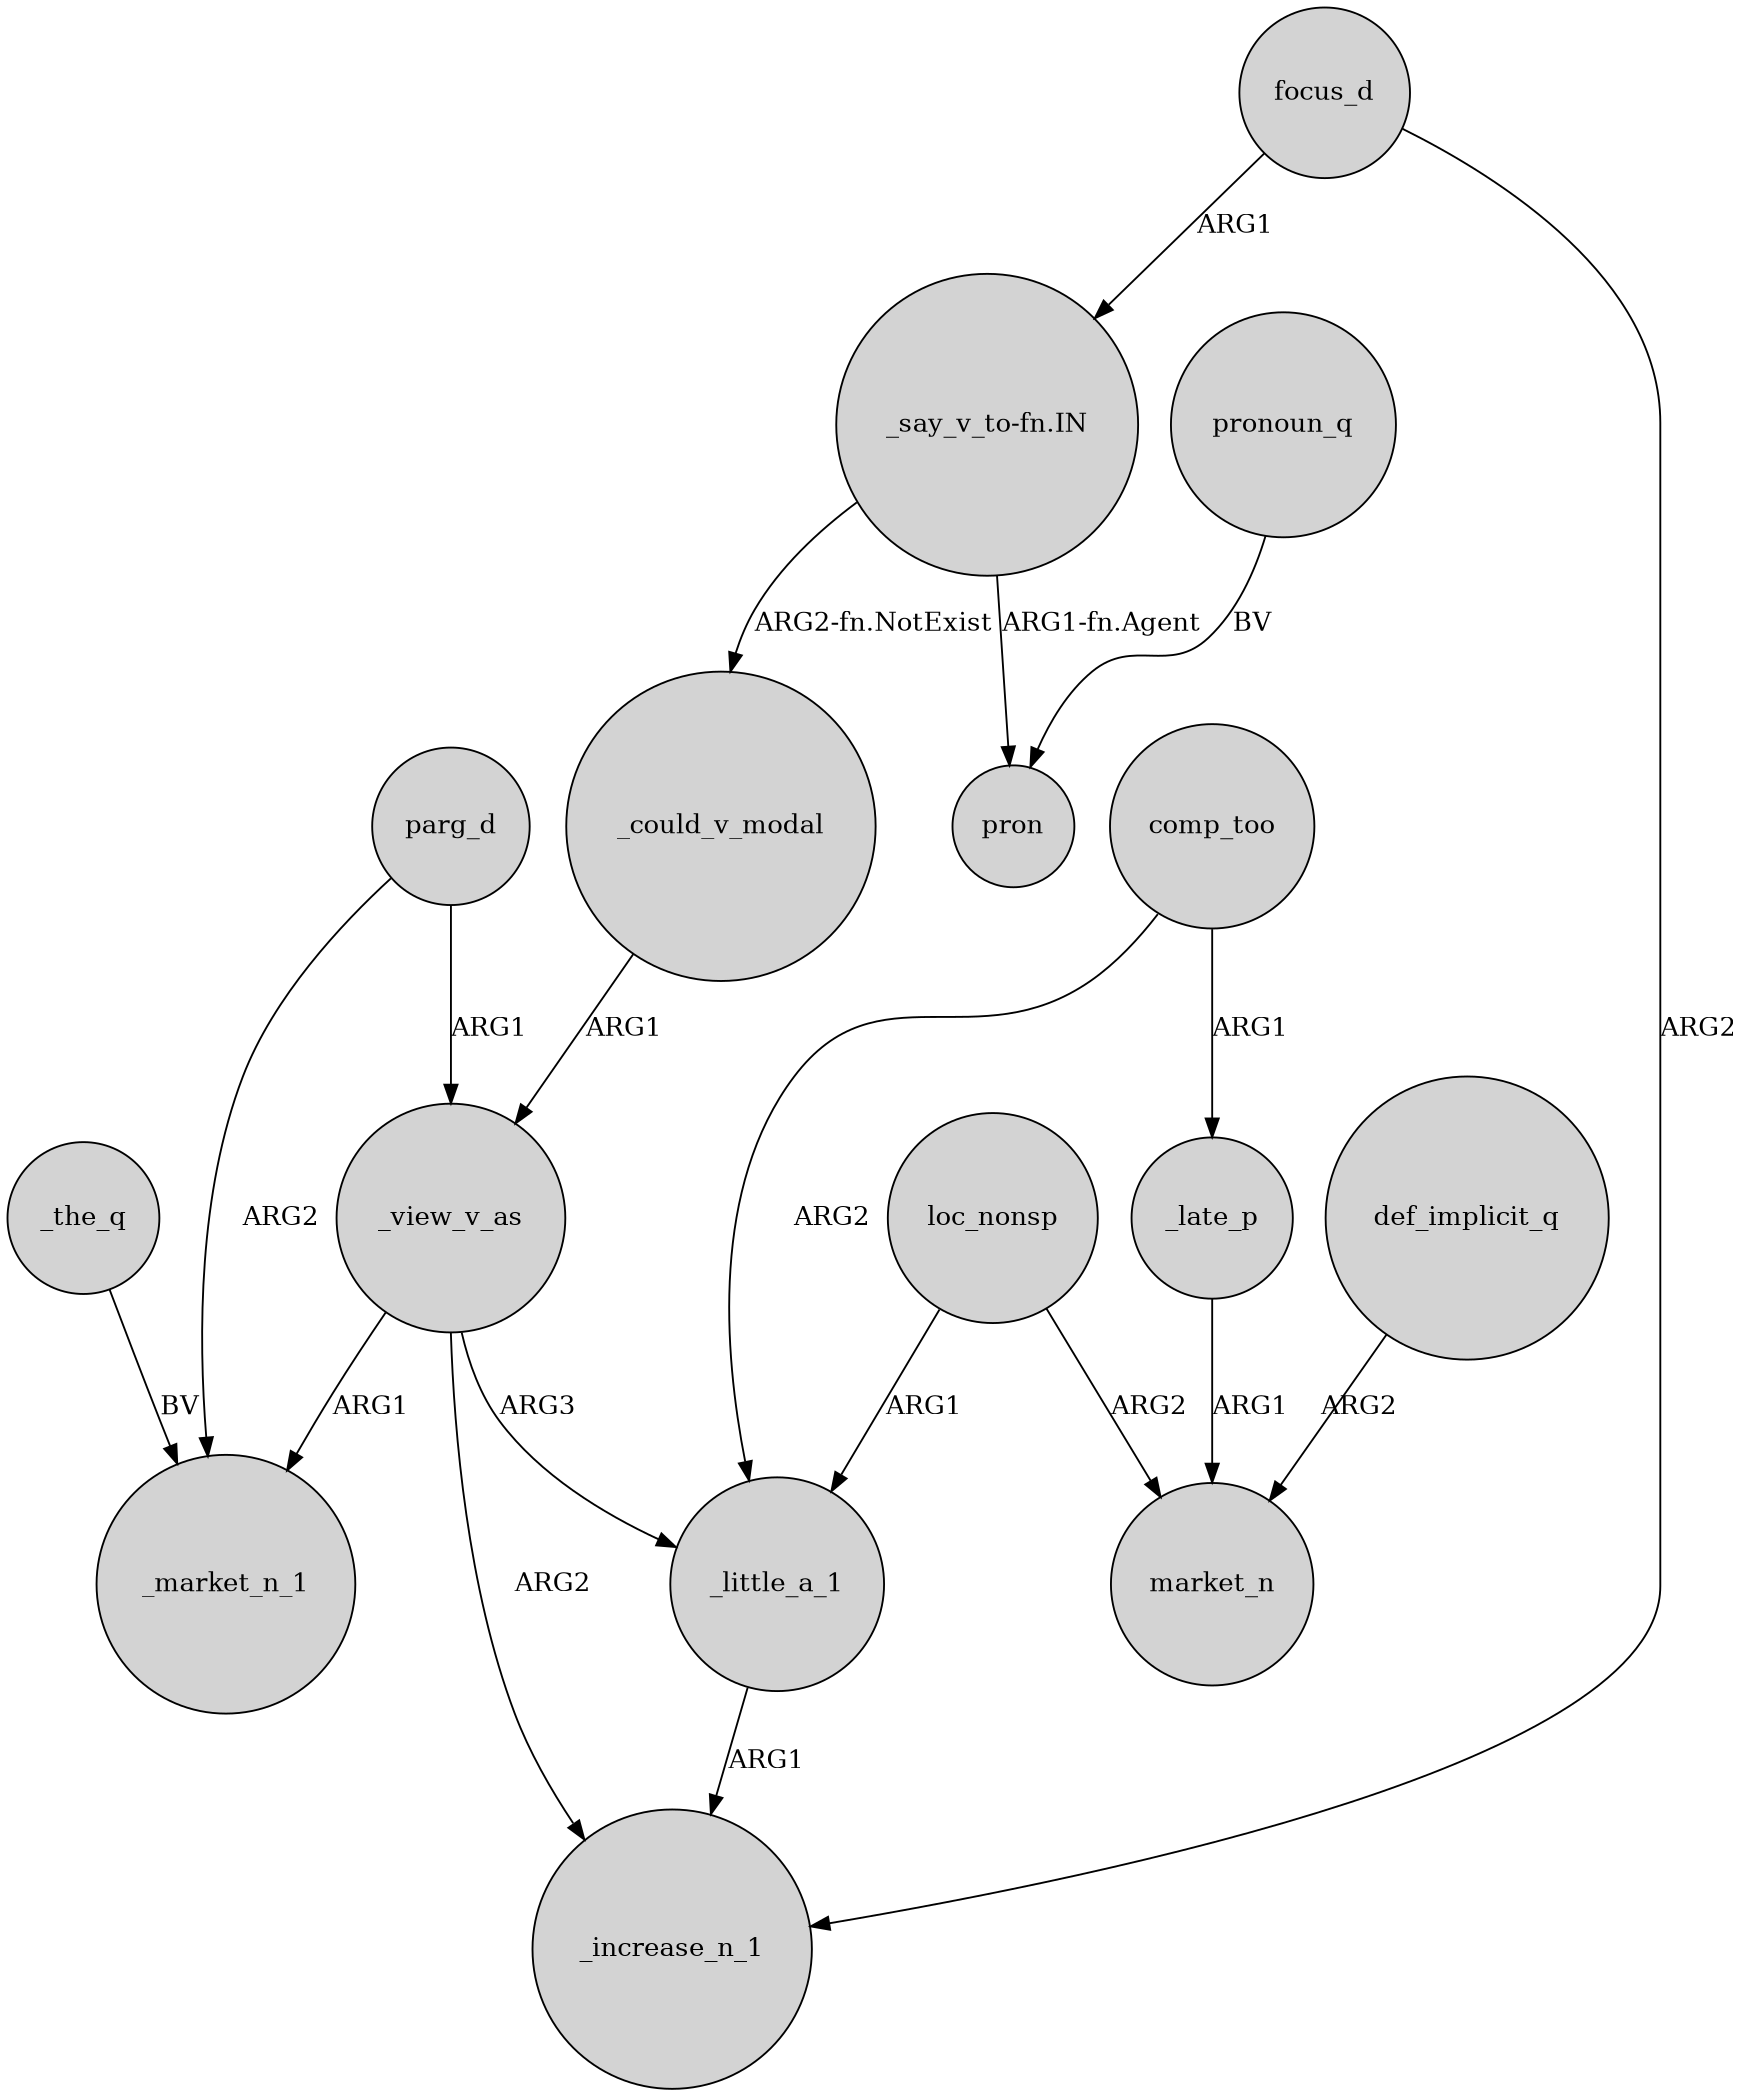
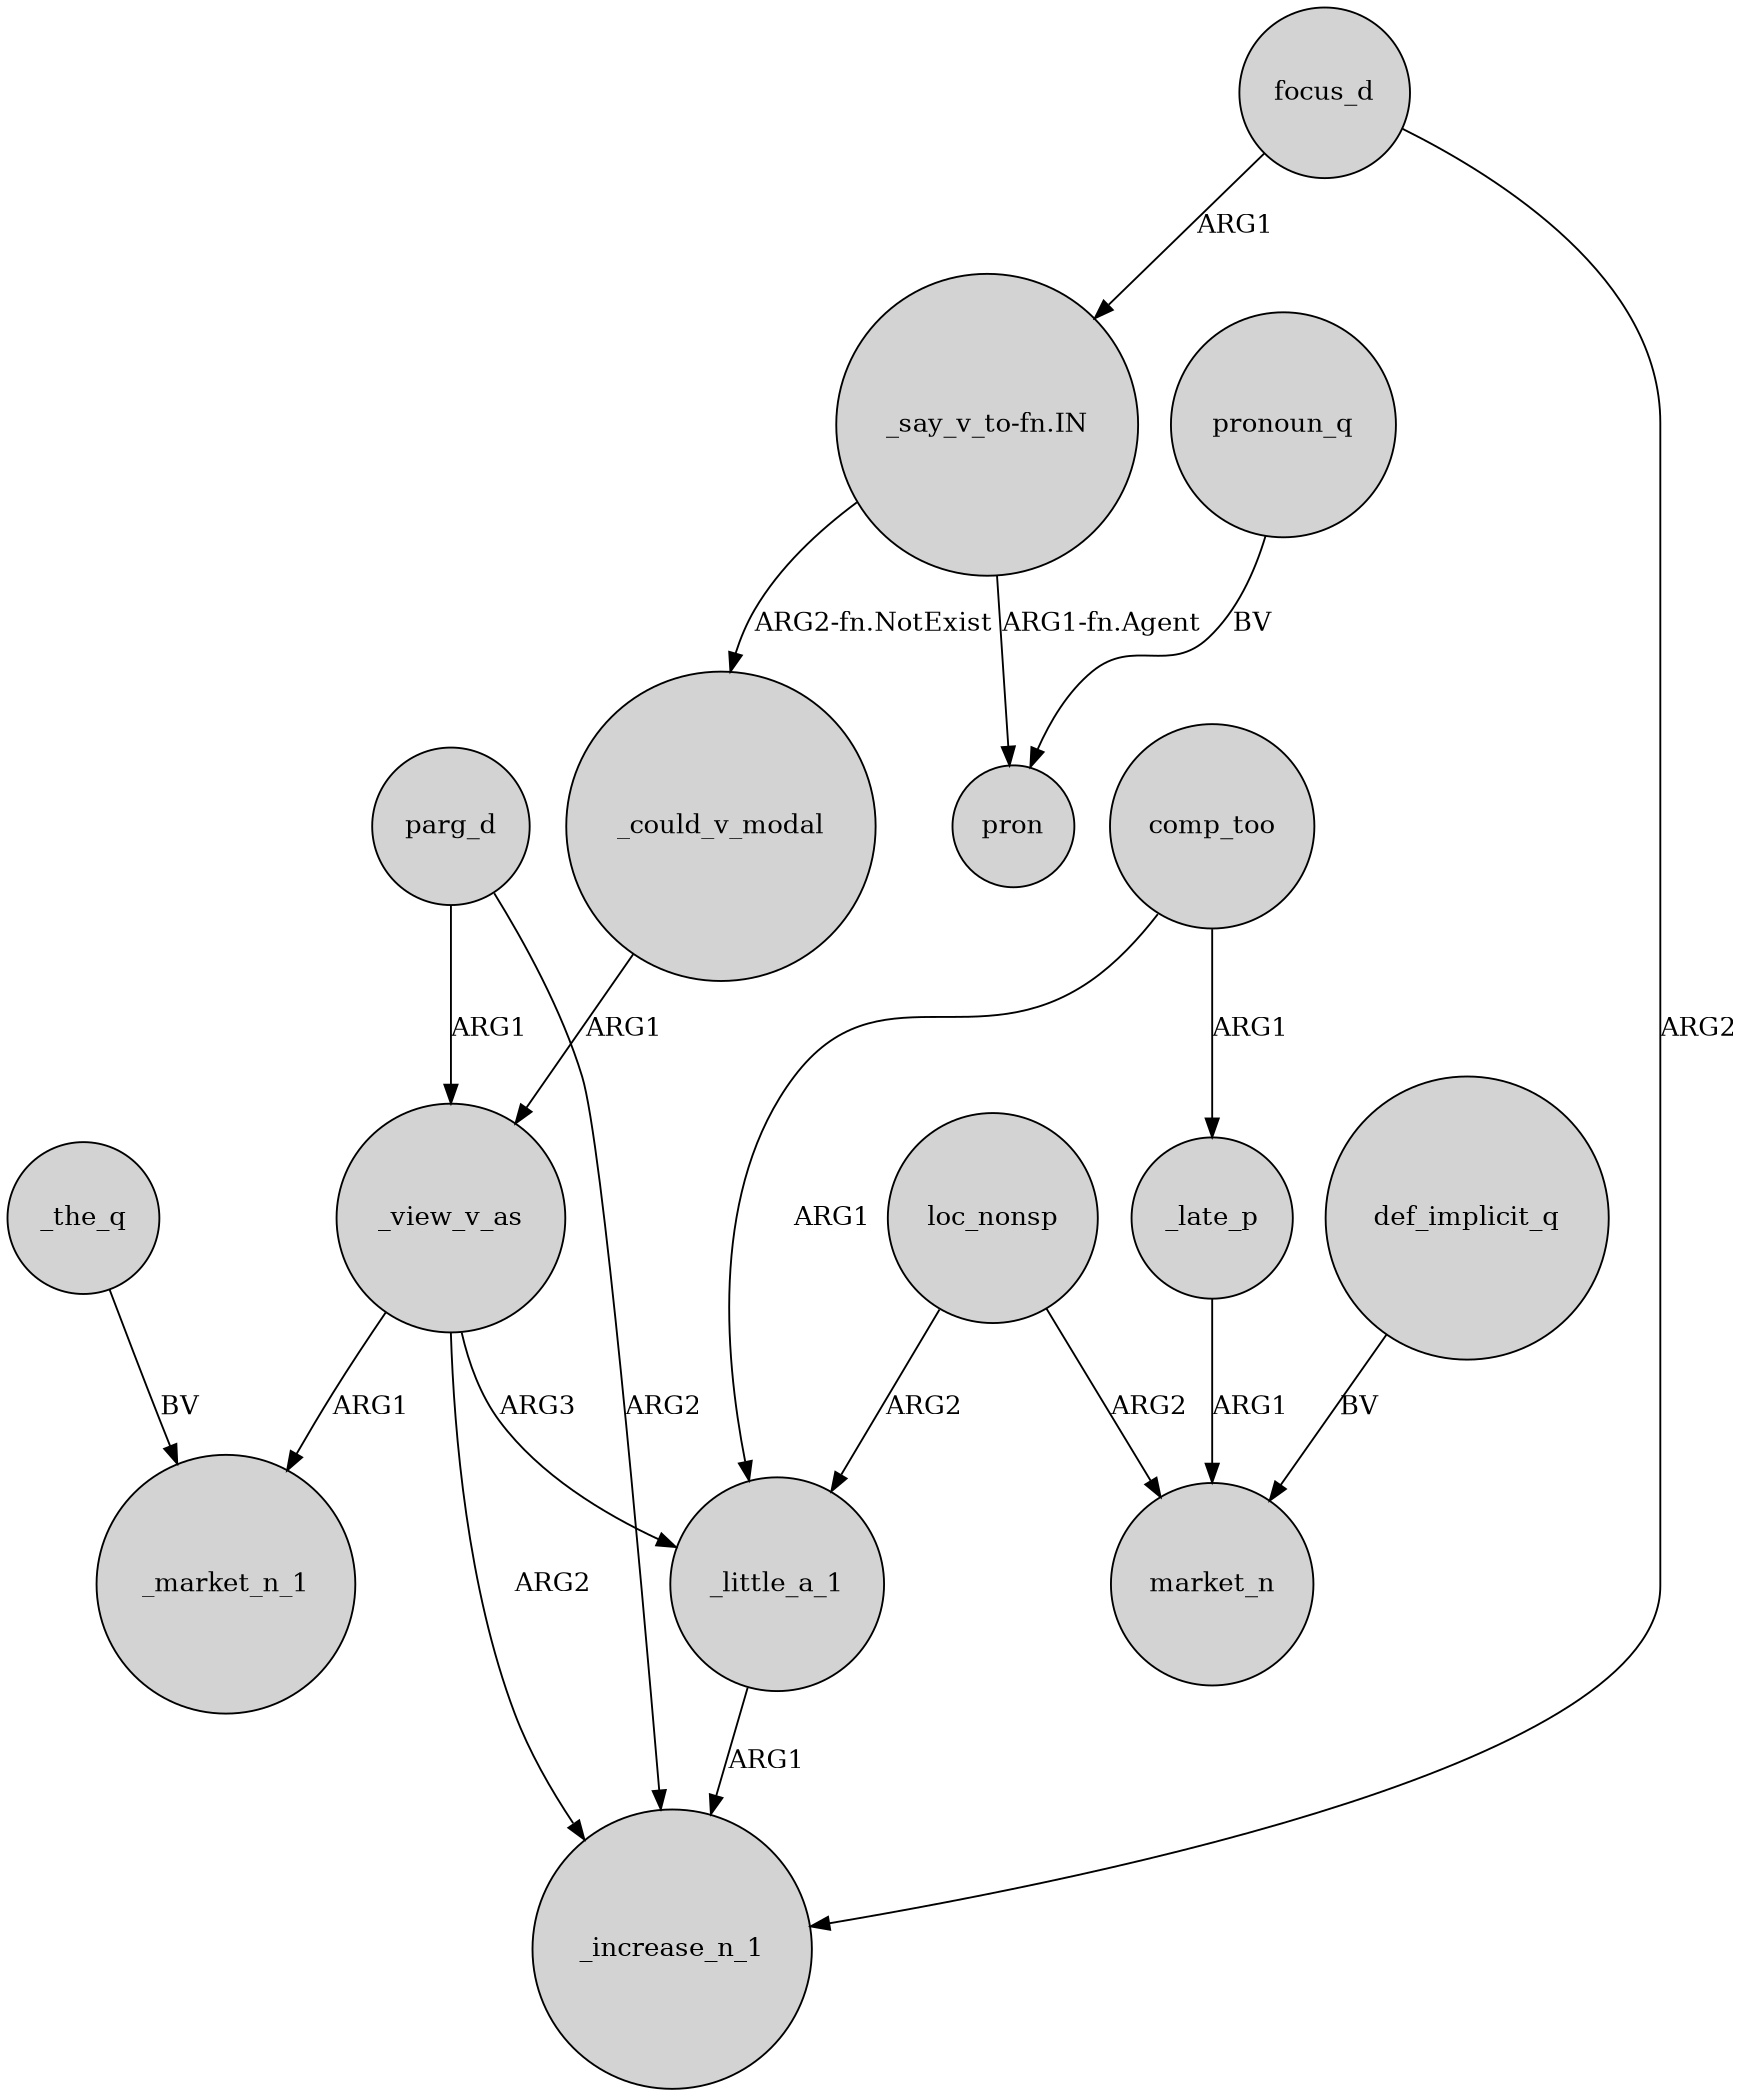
(226, 1132) -> (617, 1331)
(832, 1218) -> (832, 1218)
(924, 1407) -> (924, 1407)
(1359, 1407) -> (1359, 1407)
